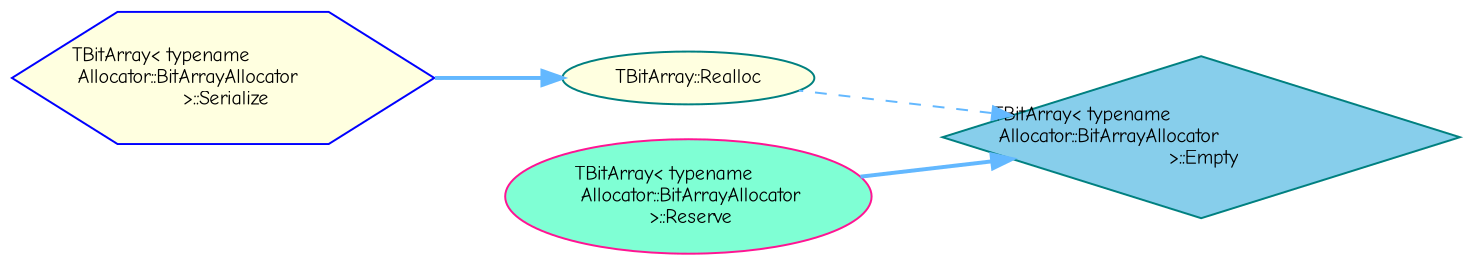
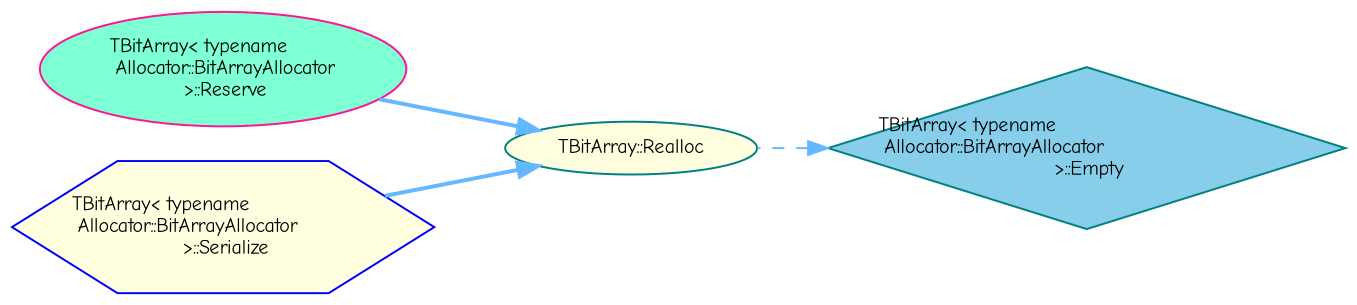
(926, 169) -> (449, 113)
